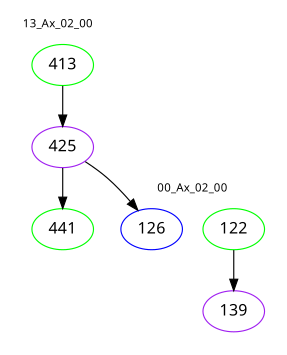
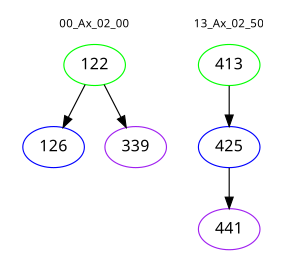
(58, 25) -> (229, 25)
(63, 147) -> (229, 147)
(119, 189) -> (77, 101)
(63, 229) -> (229, 229)
(234, 311) -> (136, 147)
